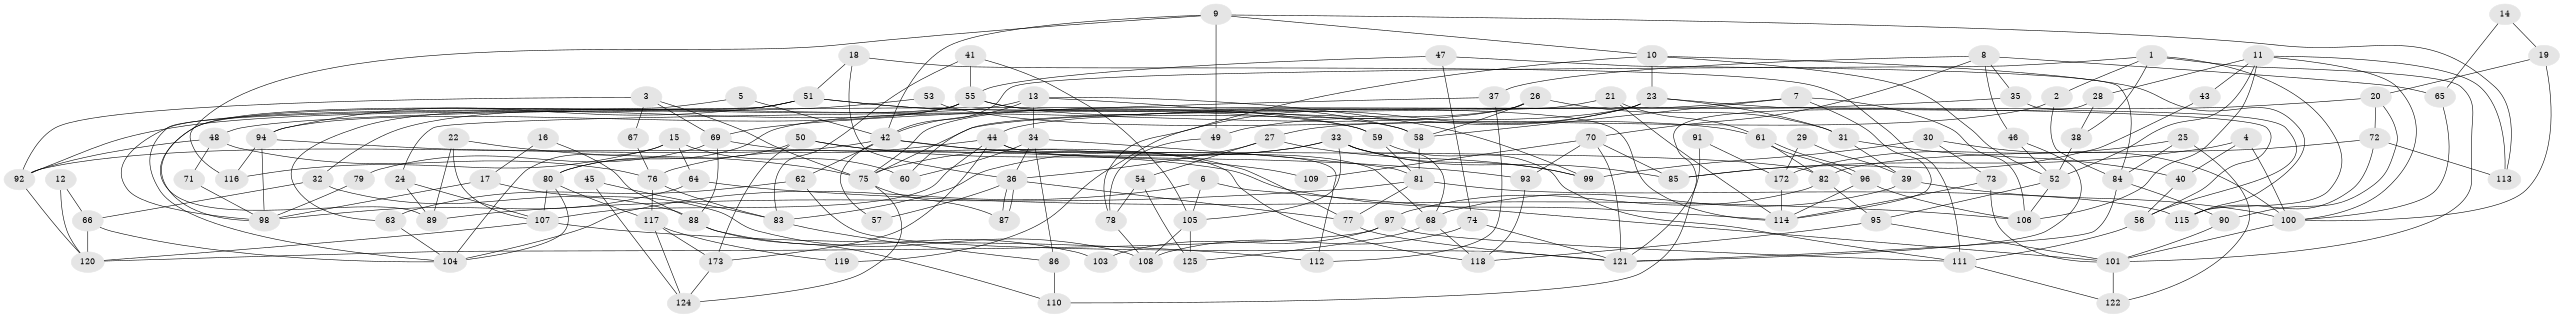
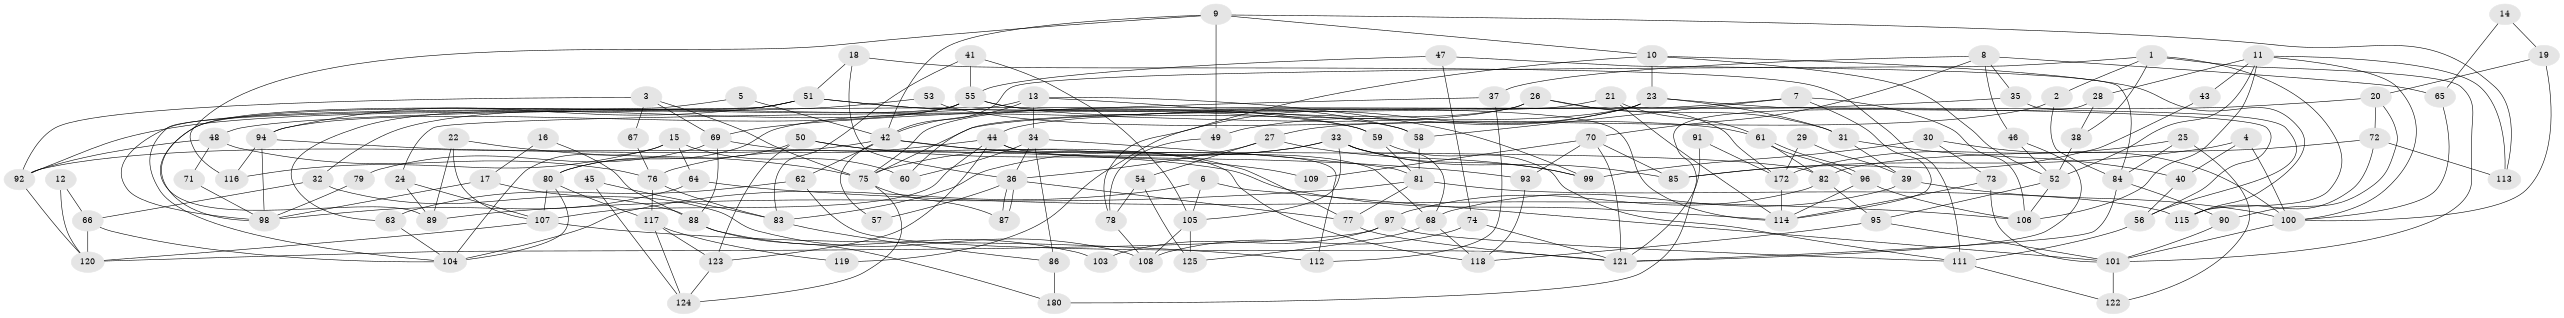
(1492, 116) -> (1726, 133)
(716, 262) -> (716, 262)
(1054, 303) -> (1054, 303)
